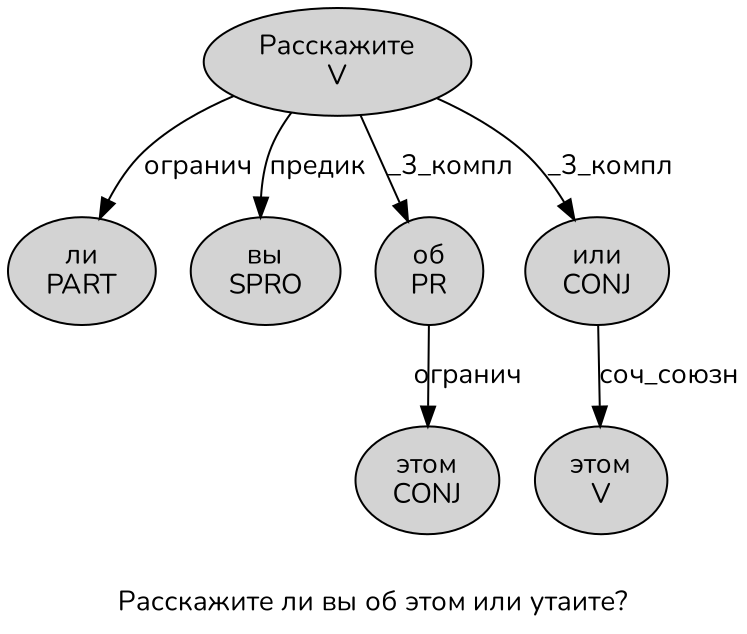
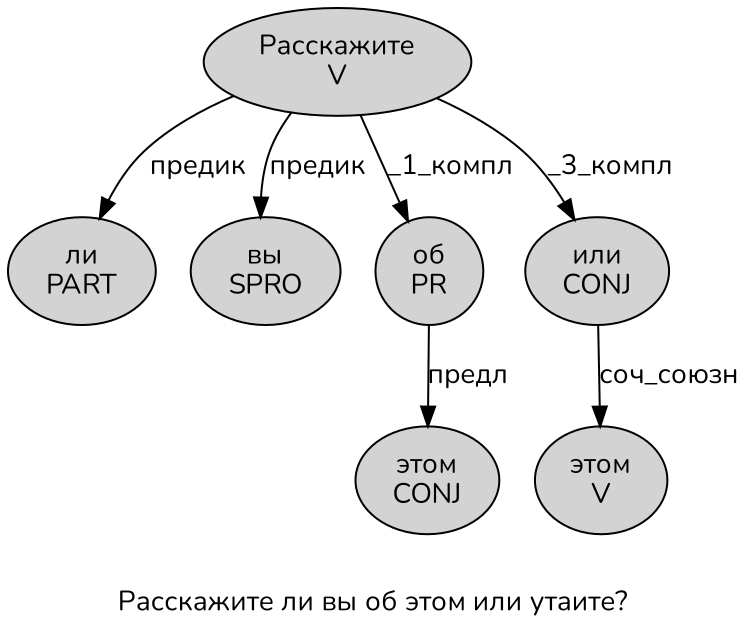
(199, 167) -> (199, 167)
(451, 167) -> (451, 167)
(468, 376) -> (468, 376)
